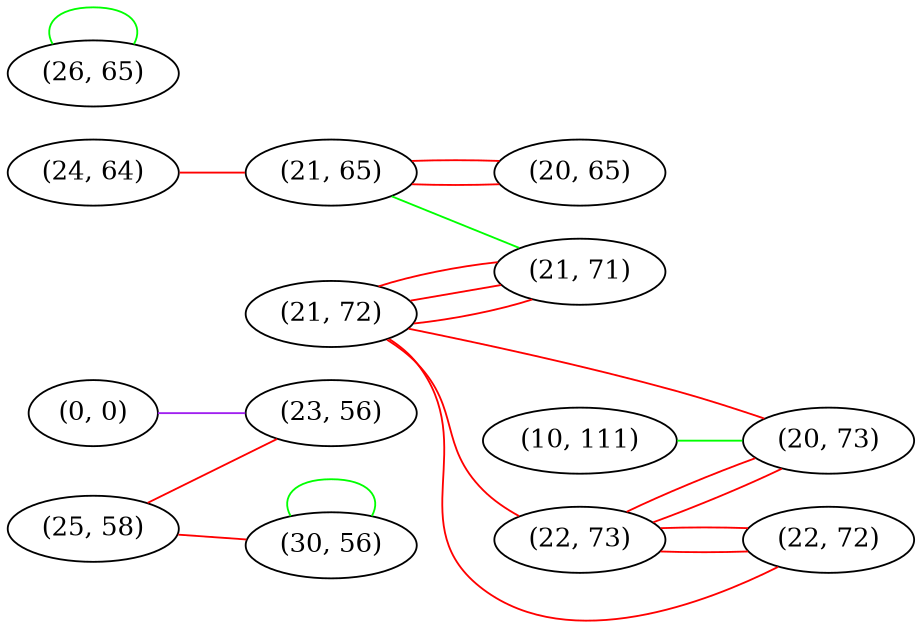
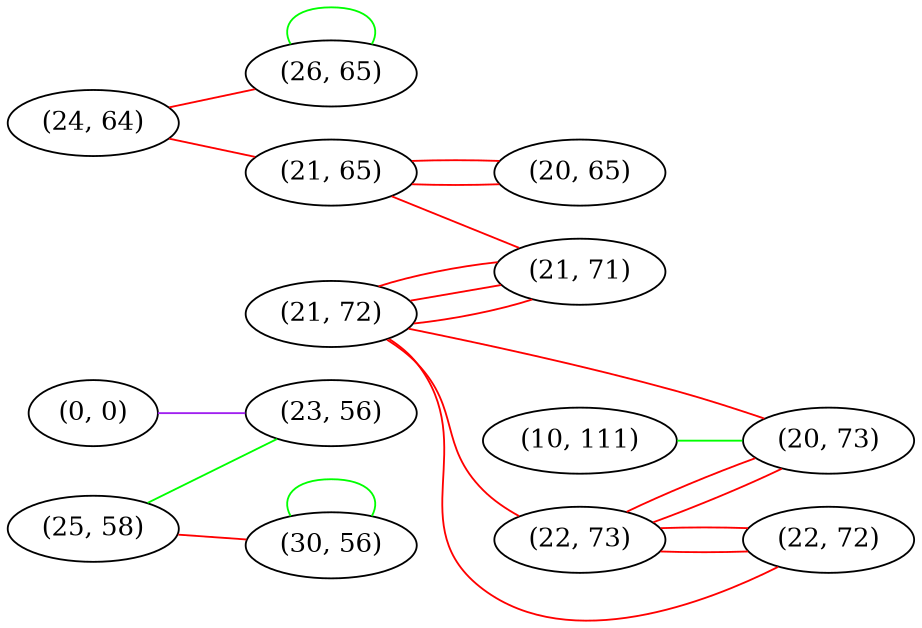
none -> (212, 98)
(455, 222) -> (455, 222)
(212, 471) -> (212, 471)
